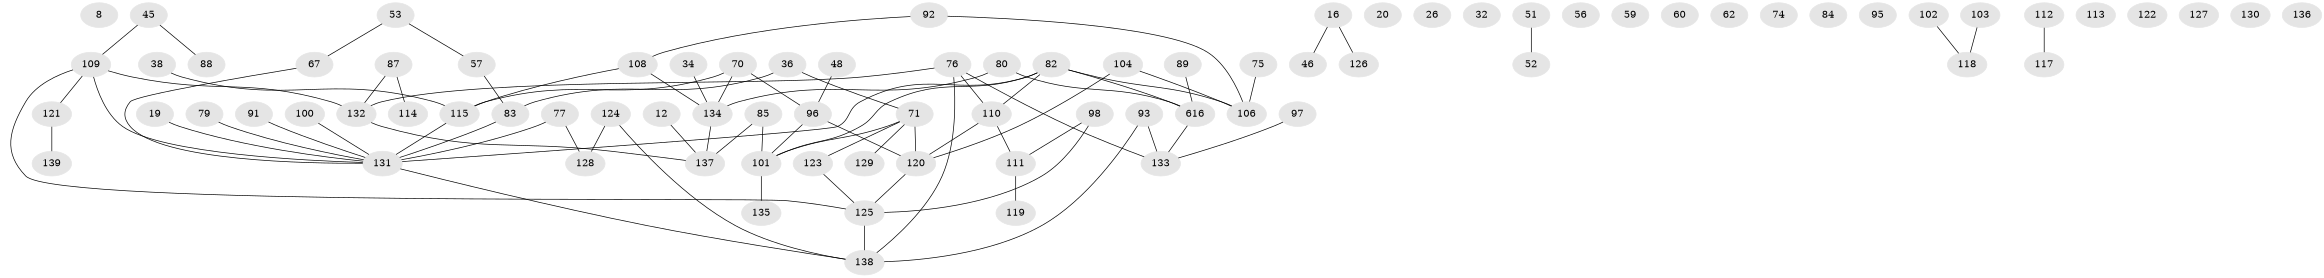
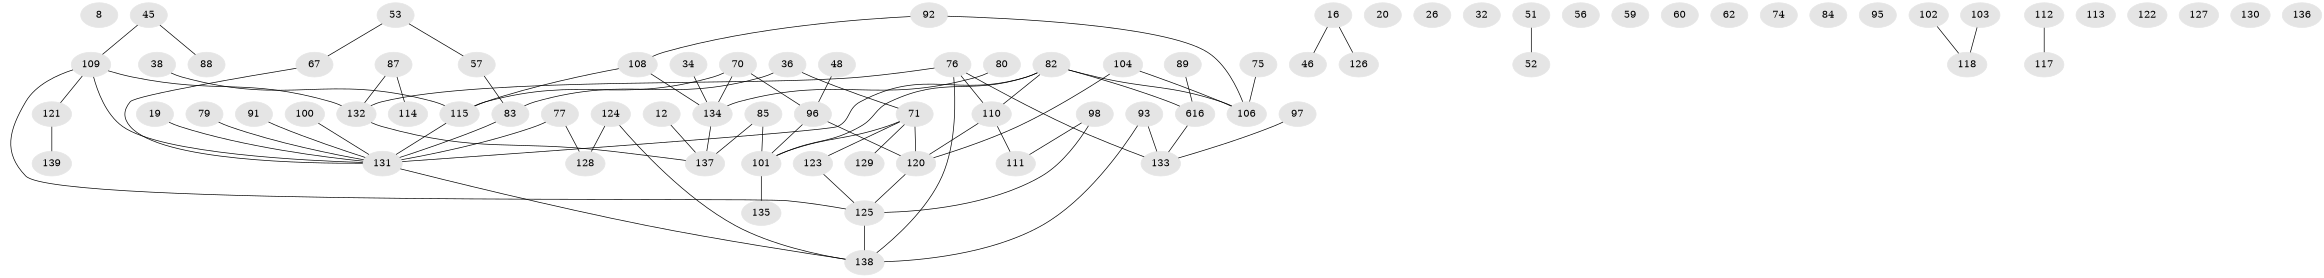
(1098, 90) -> none
(1016, 213) -> none
